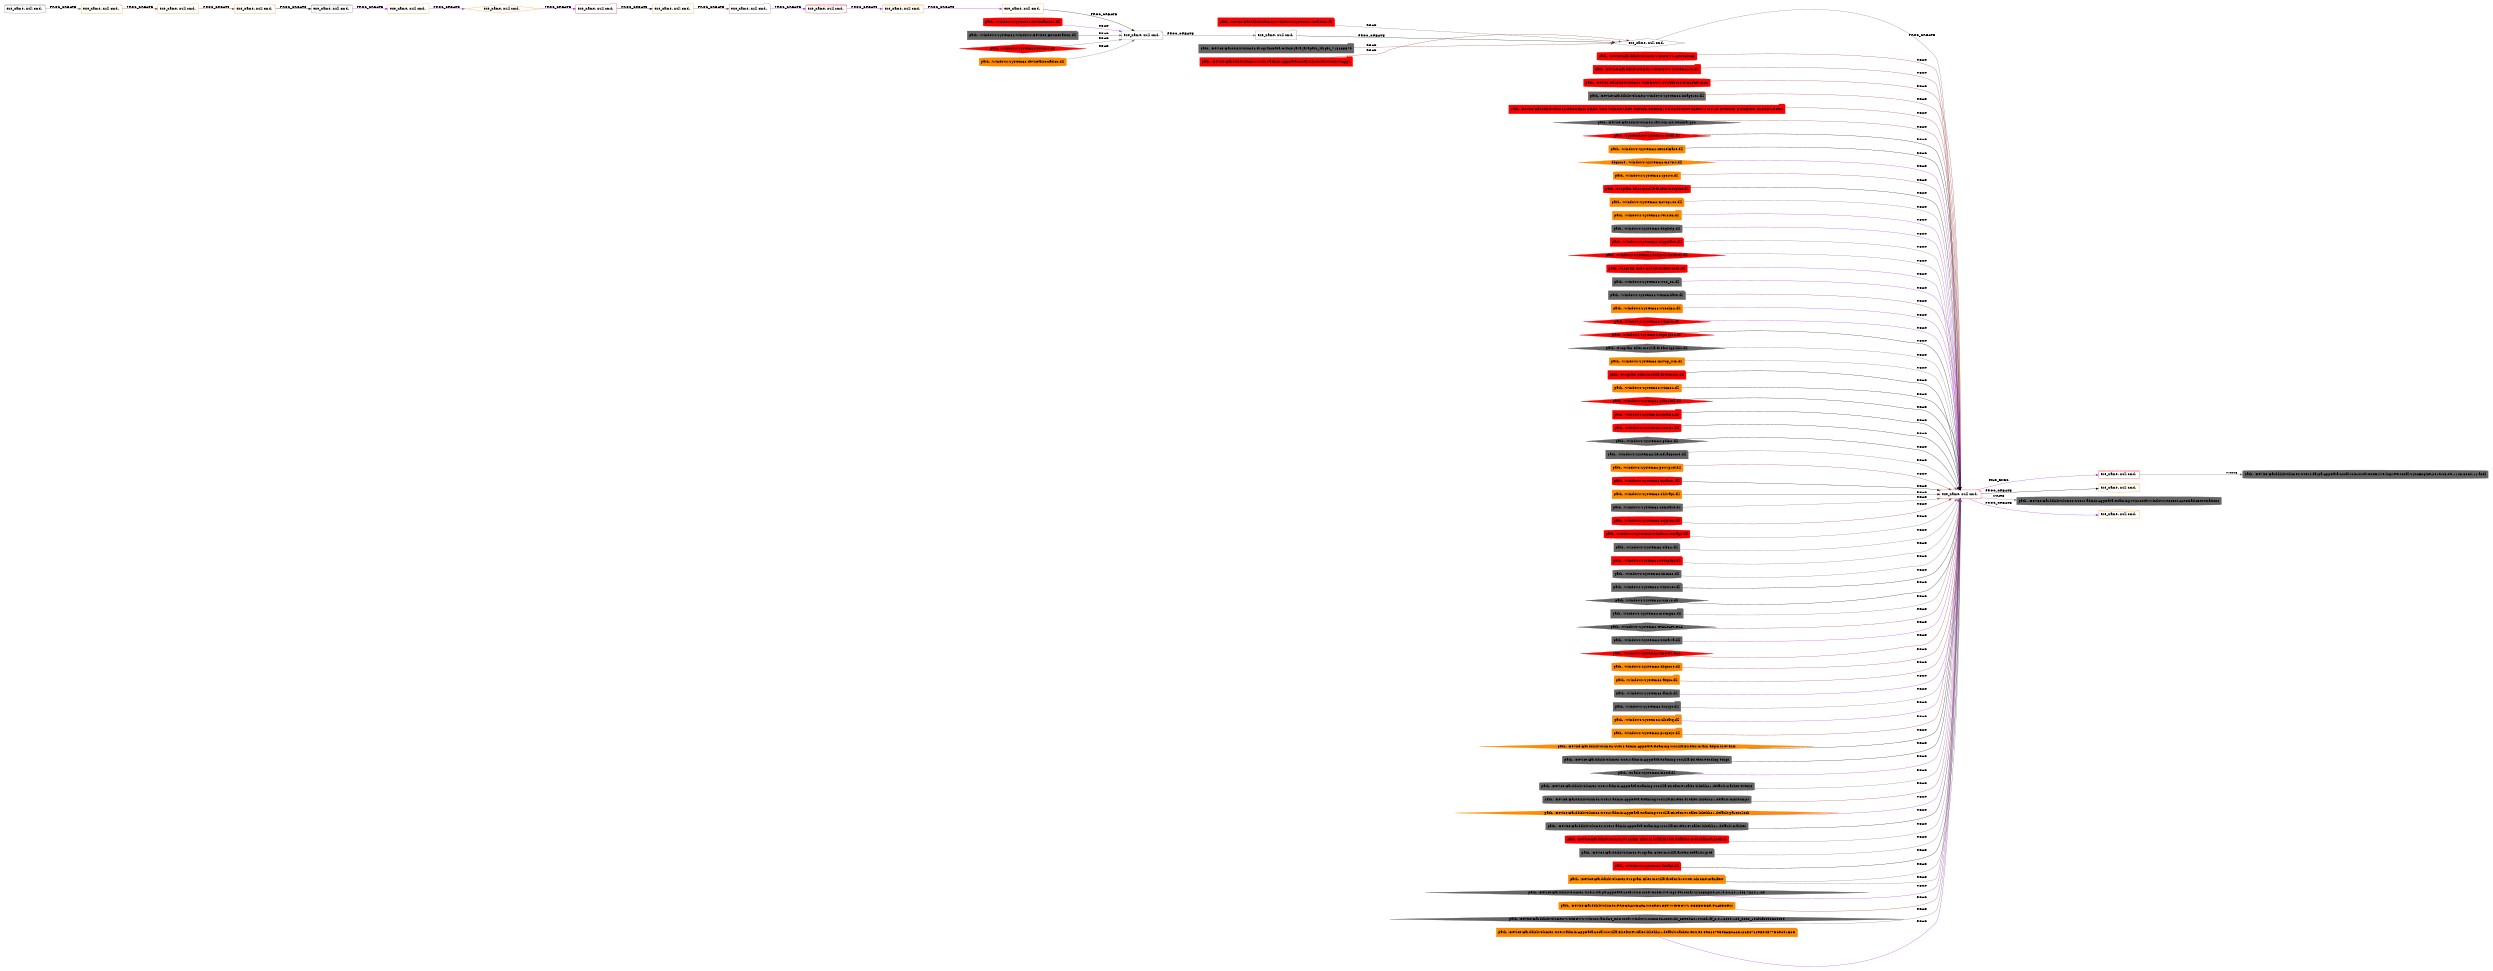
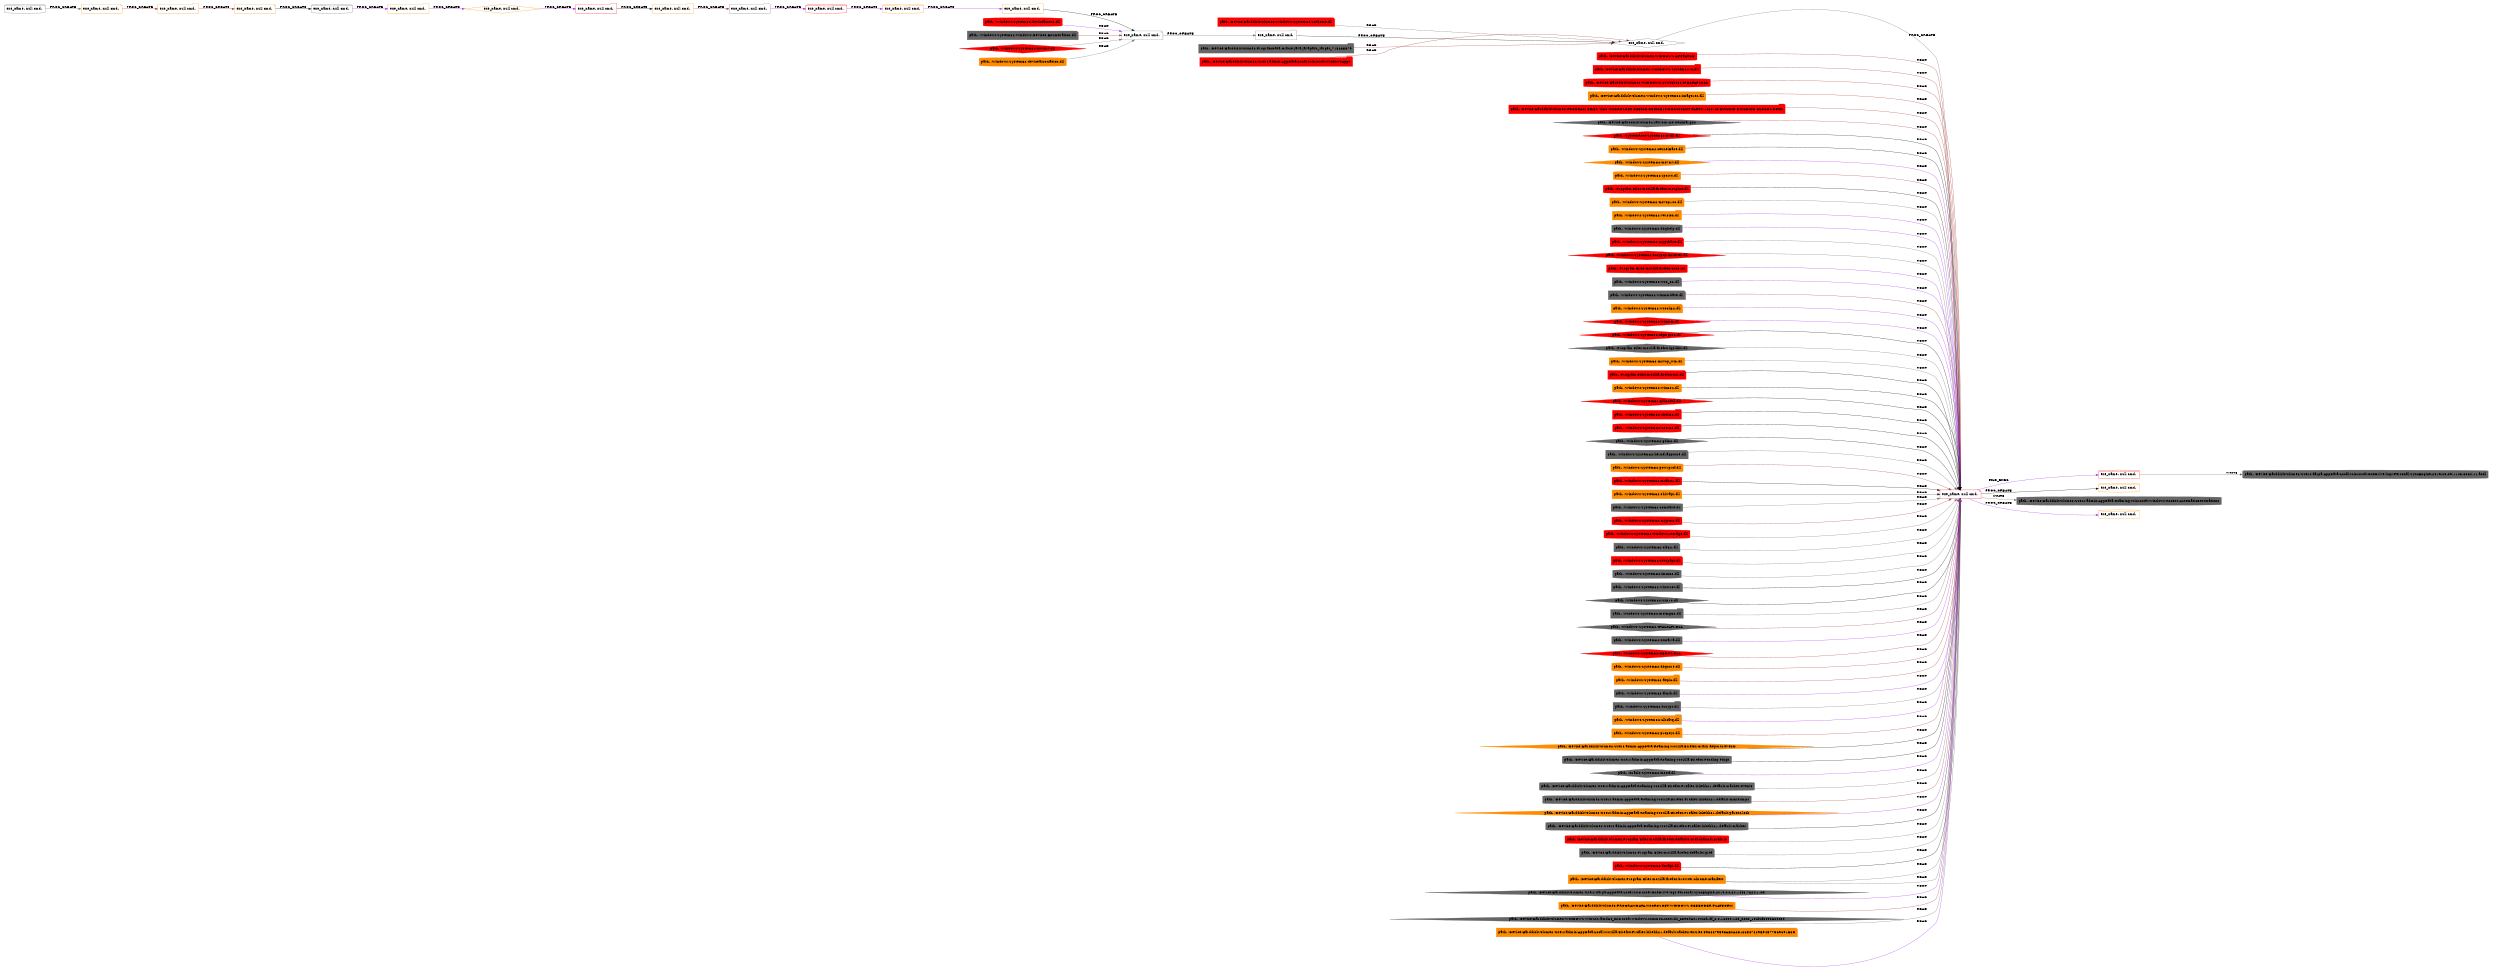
(1647, 96) -> (1647, 96)
(1647, 162) -> (1647, 162)
